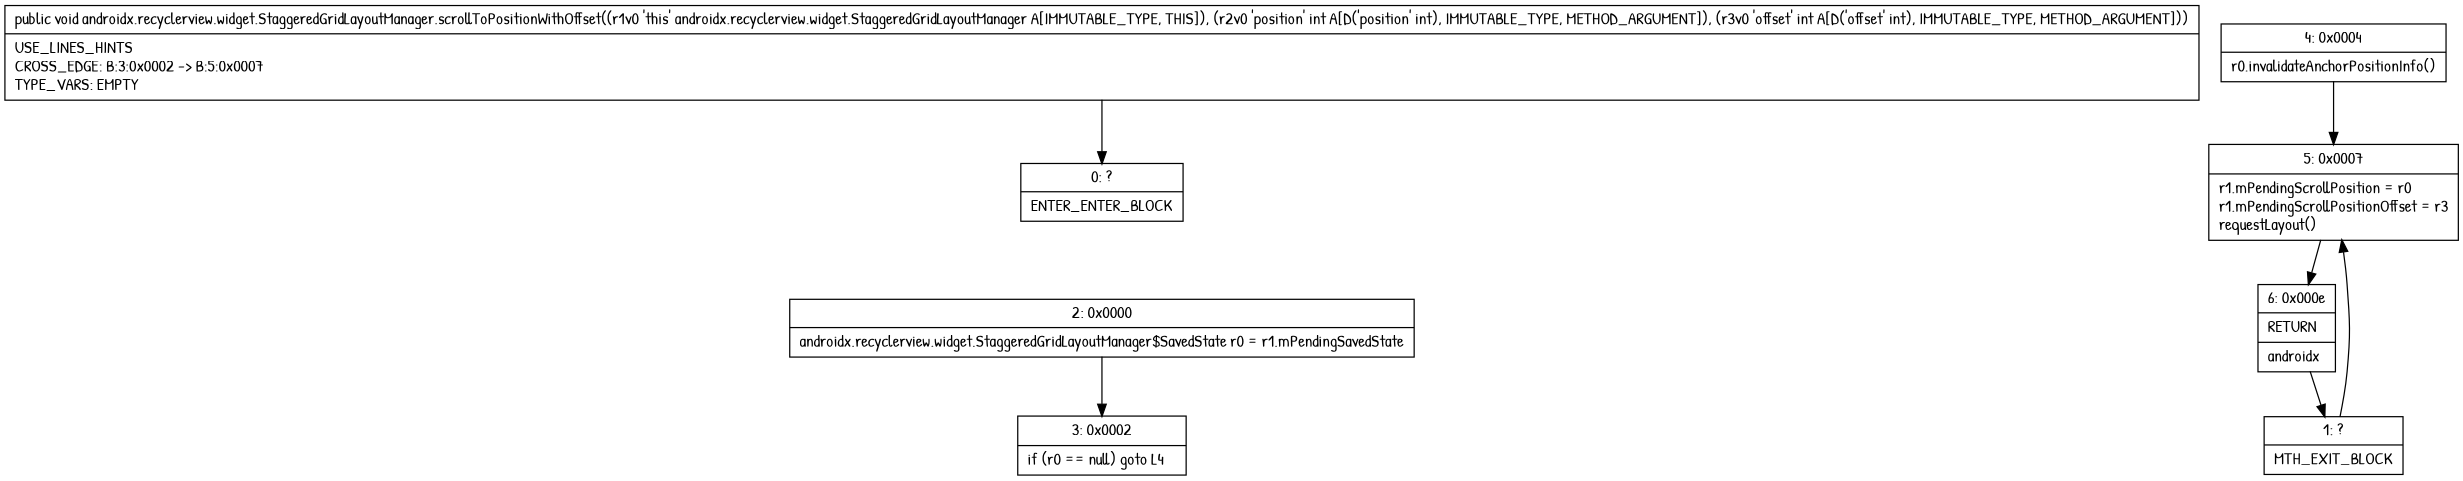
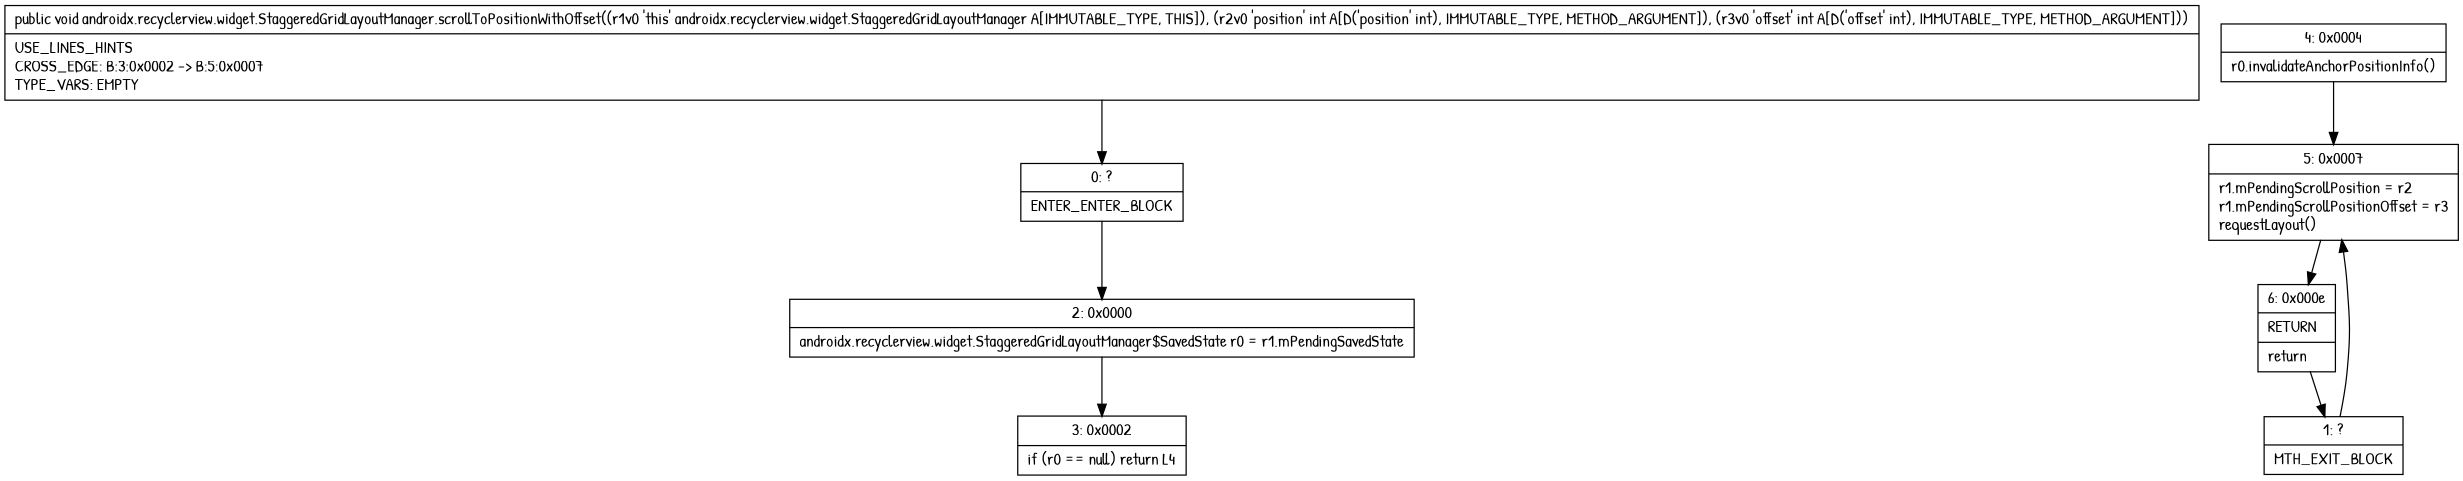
(2315, 188) -> (2316, 188)
none -> (1102, 254)
(2294, 356) -> (2287, 356)
(1096, 460) -> (1102, 460)
